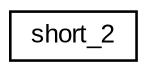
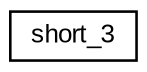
(73, 36) -> (73, 36)
